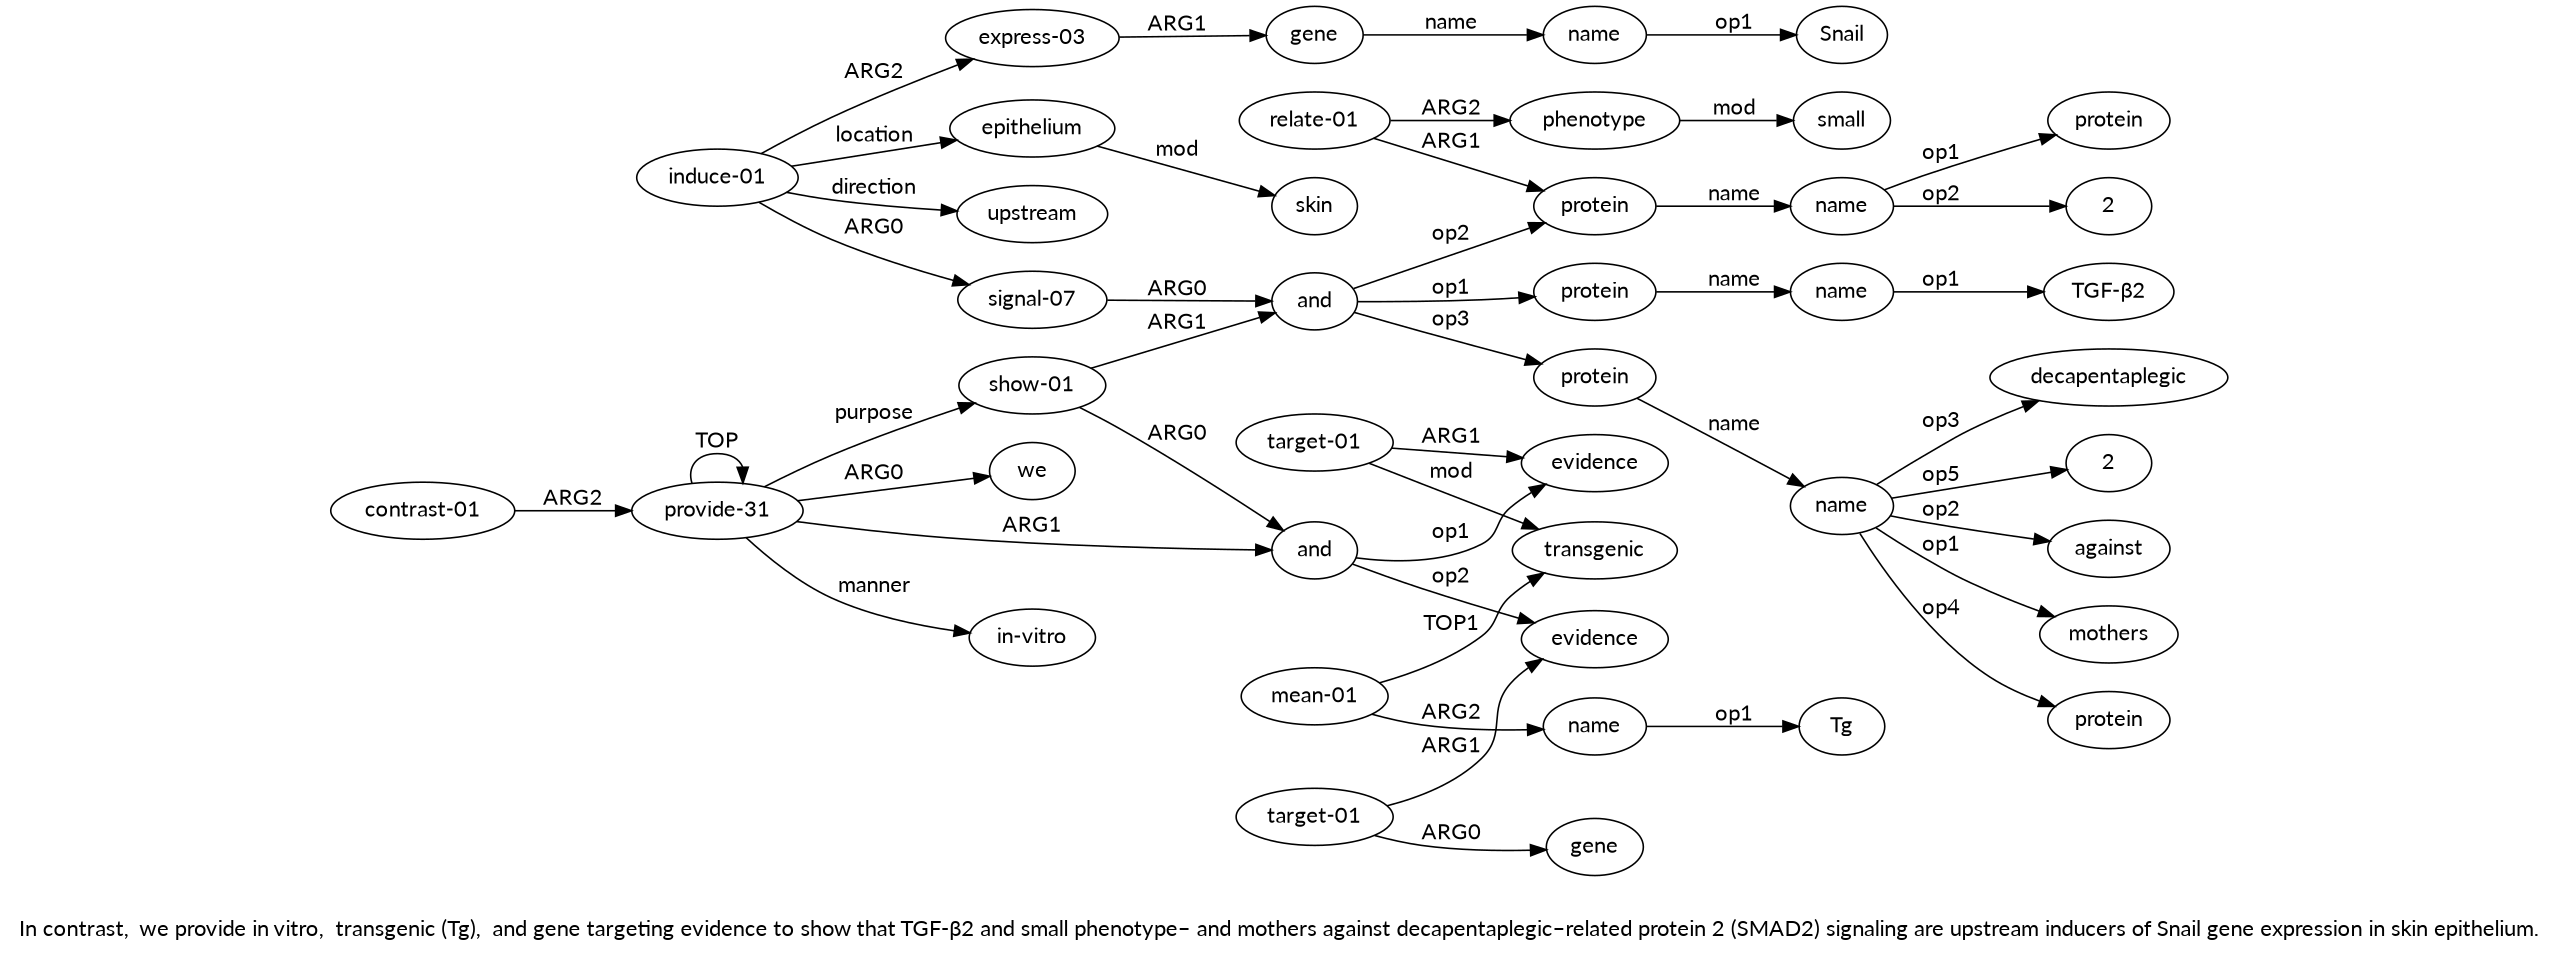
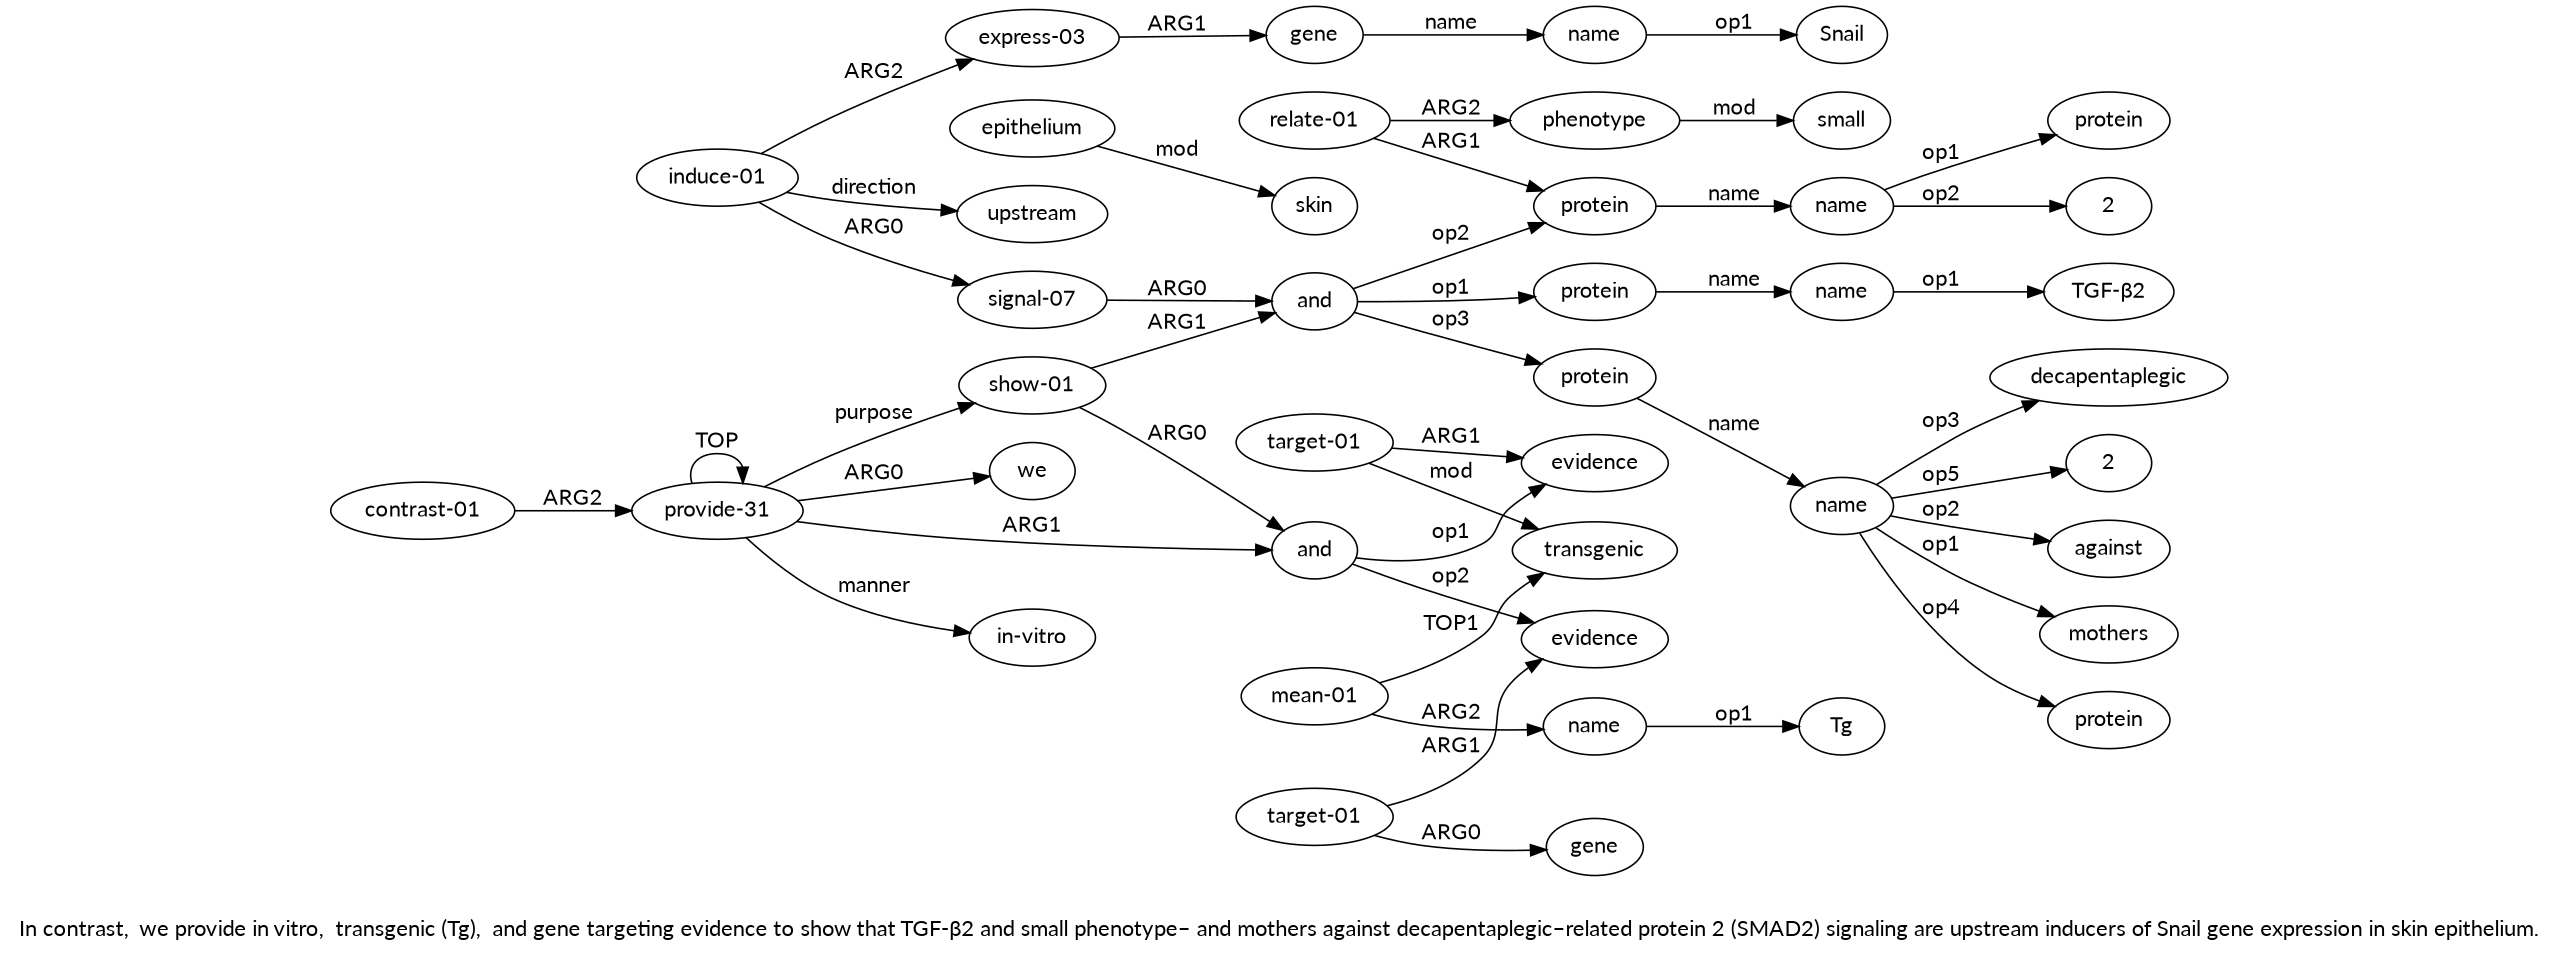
(866, 154) -> none
